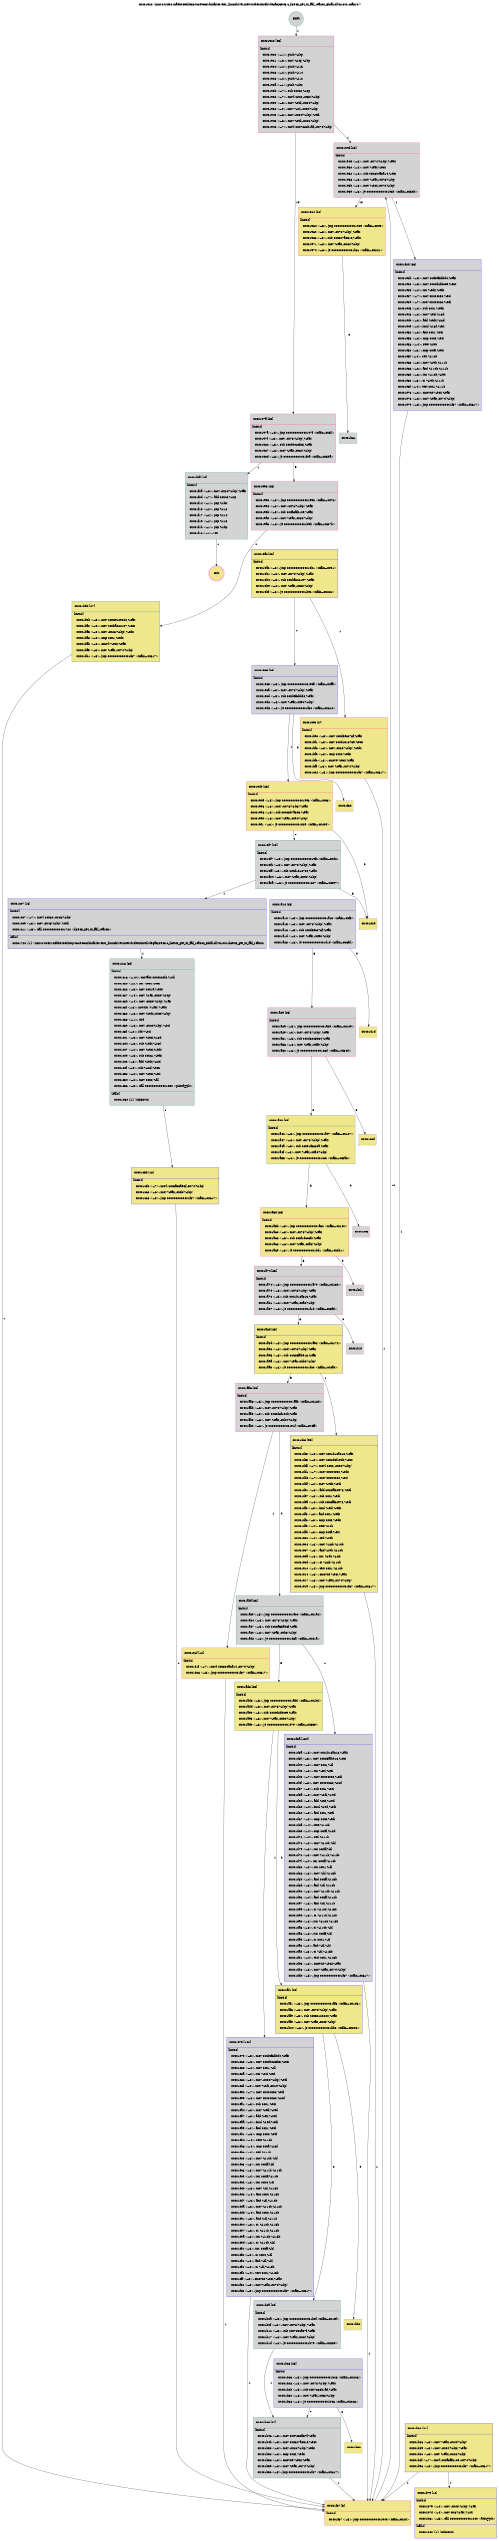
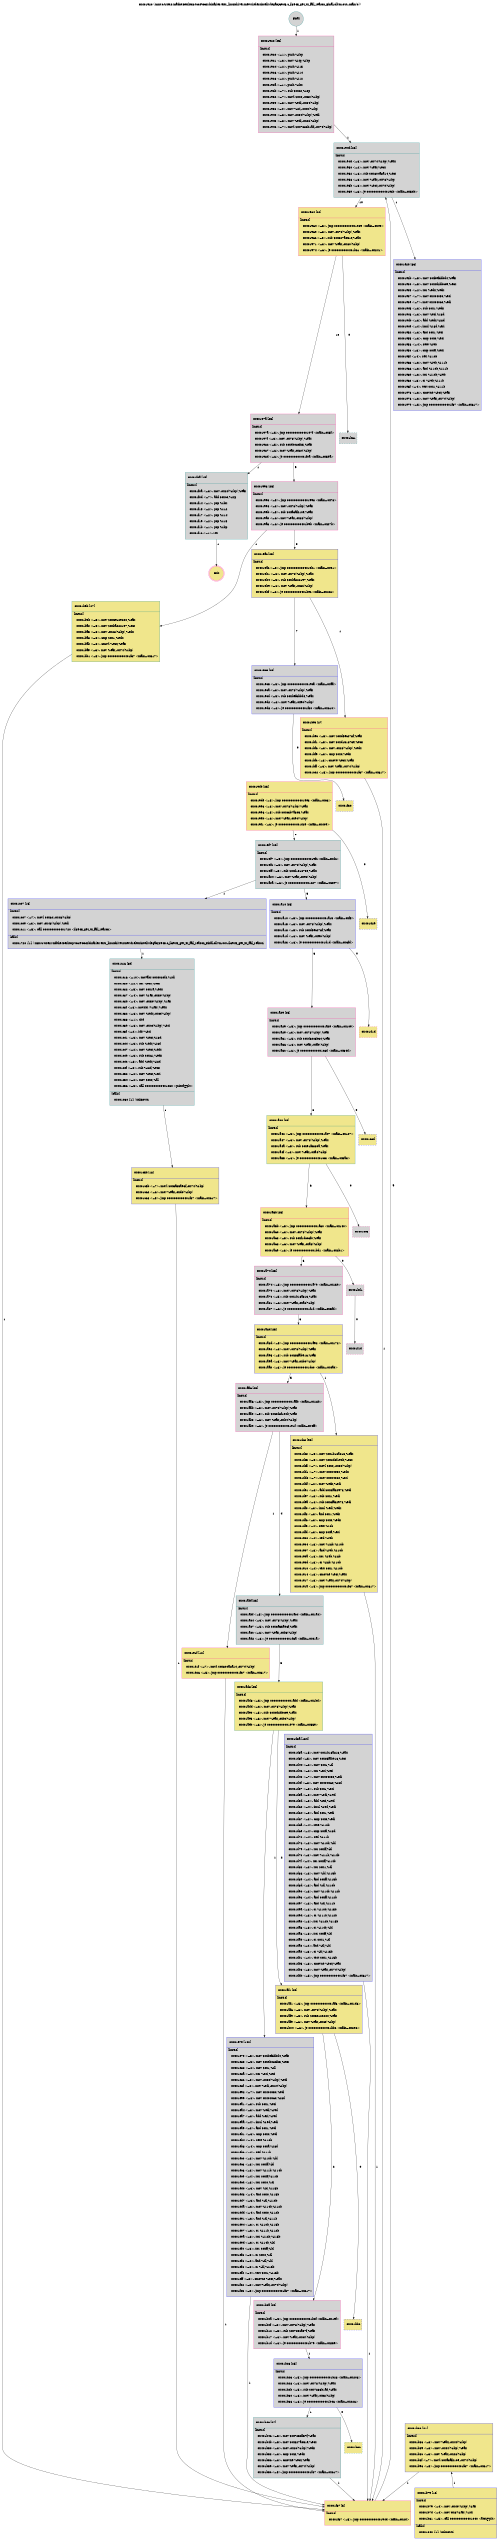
(377, 170) -> (377, 170)
(294, 272) -> (318, 334)
none -> (295, 538)
(288, 747) -> none
(357, 898) -> (305, 893)
(393, 1186) -> (393, 1186)
(4, 1320) -> (4, 1320)
(346, 1327) -> (355, 1318)
(400, 1457) -> none
(326, 1685) -> none
(297, 2324) -> (297, 2324)
(264, 2382) -> (307, 2353)
(310, 2412) -> (310, 2412)
(448, 2479) -> (452, 2481)
